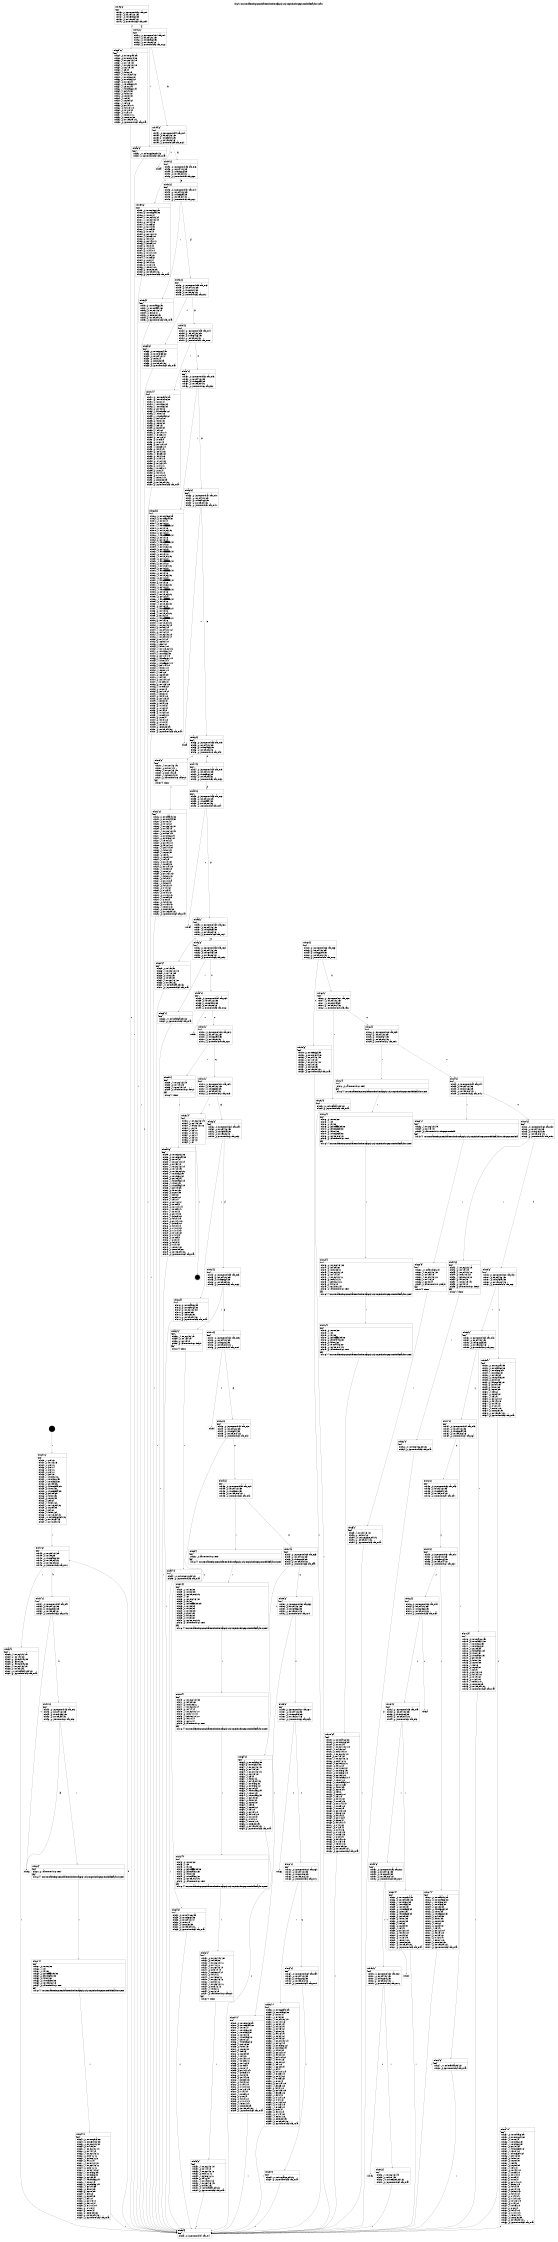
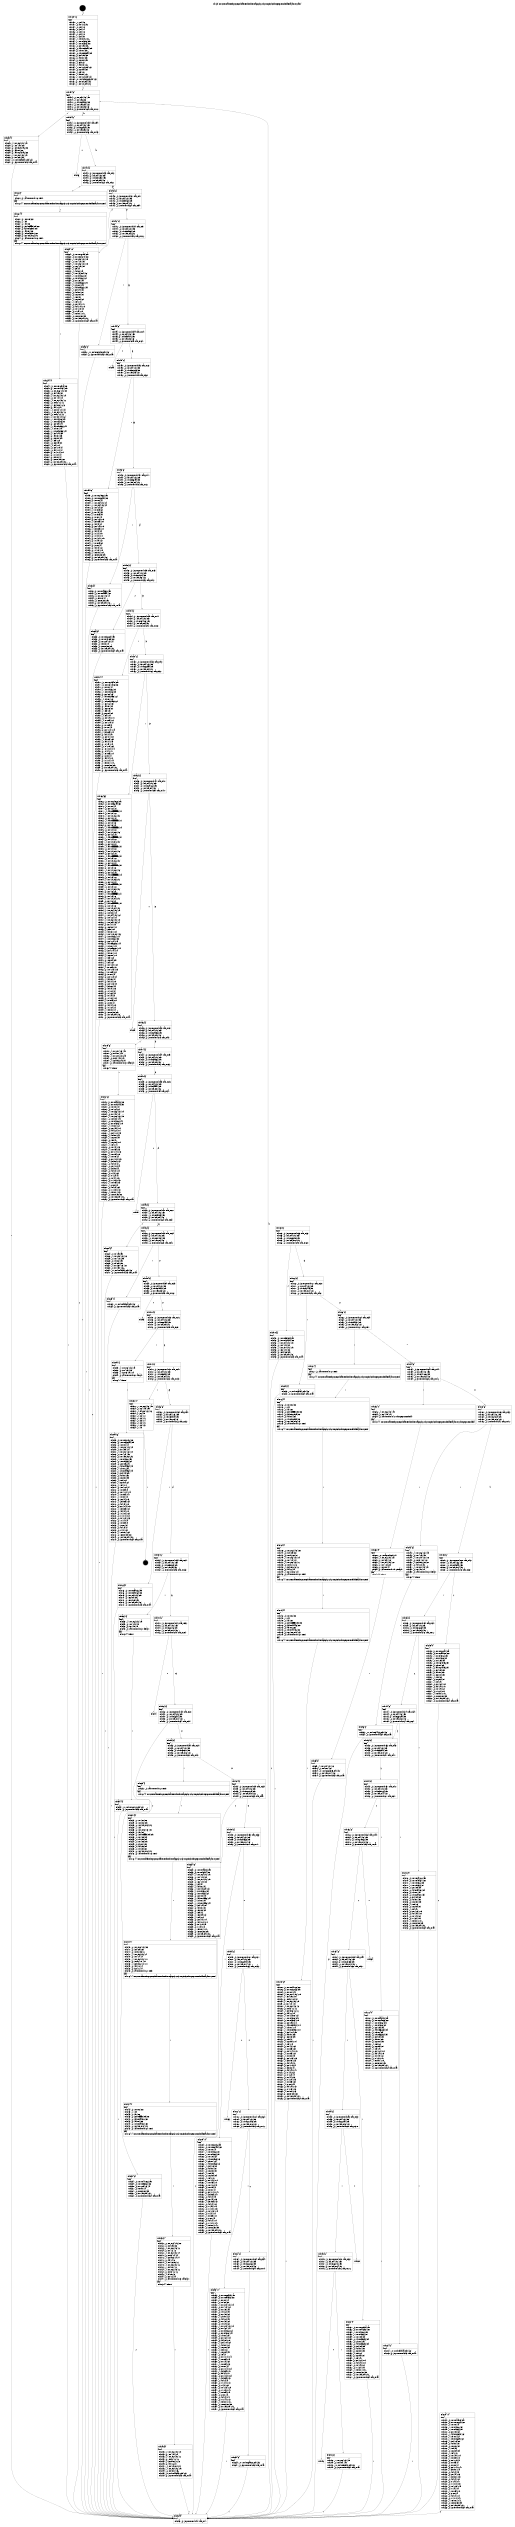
(56, 1802) -> (111, 187)
